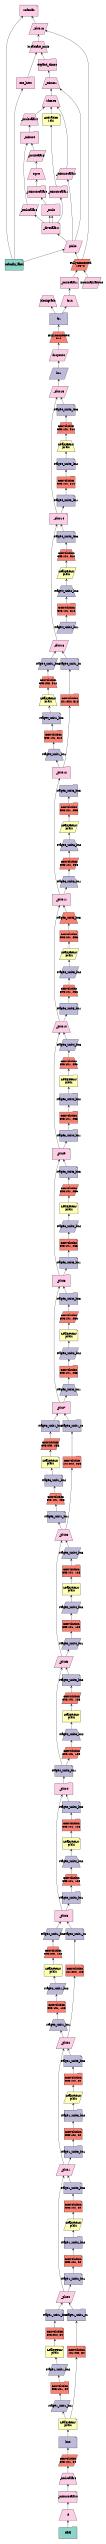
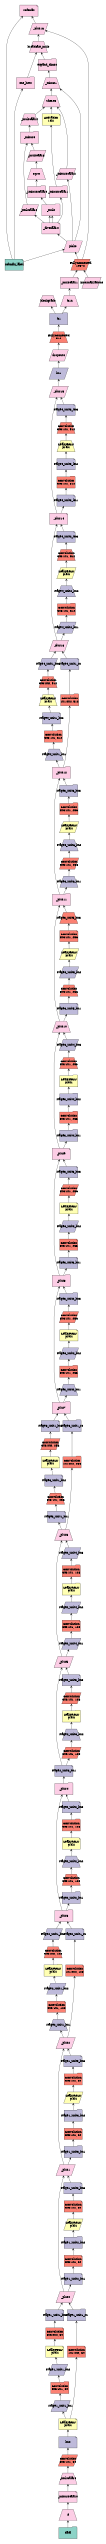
none -> (62, 638)
none -> (65, 783)
